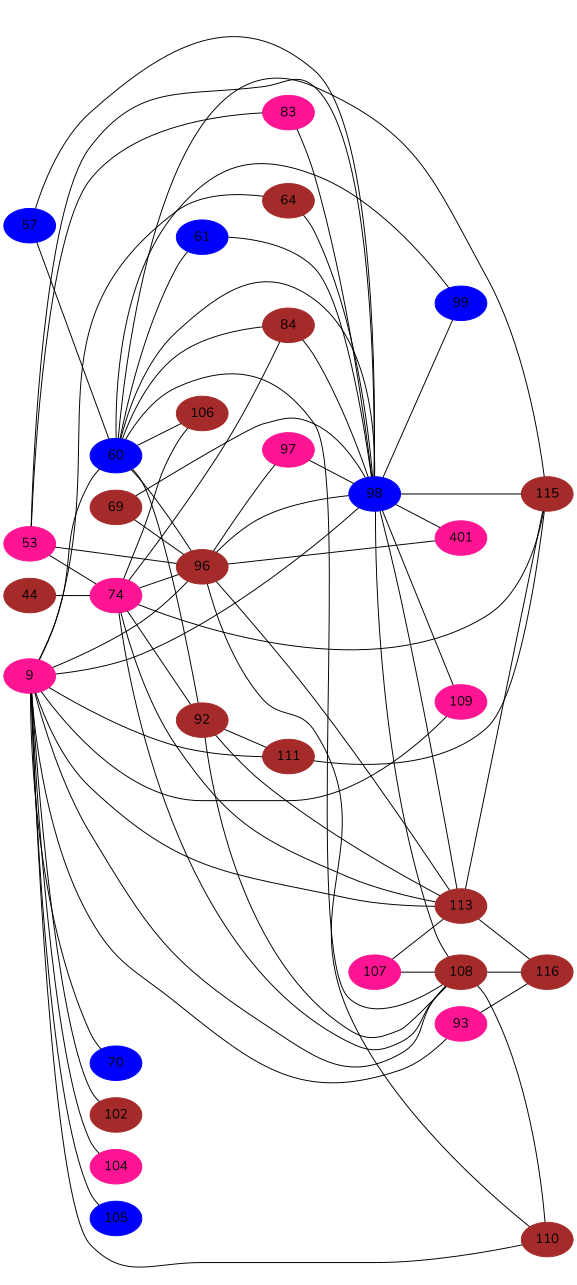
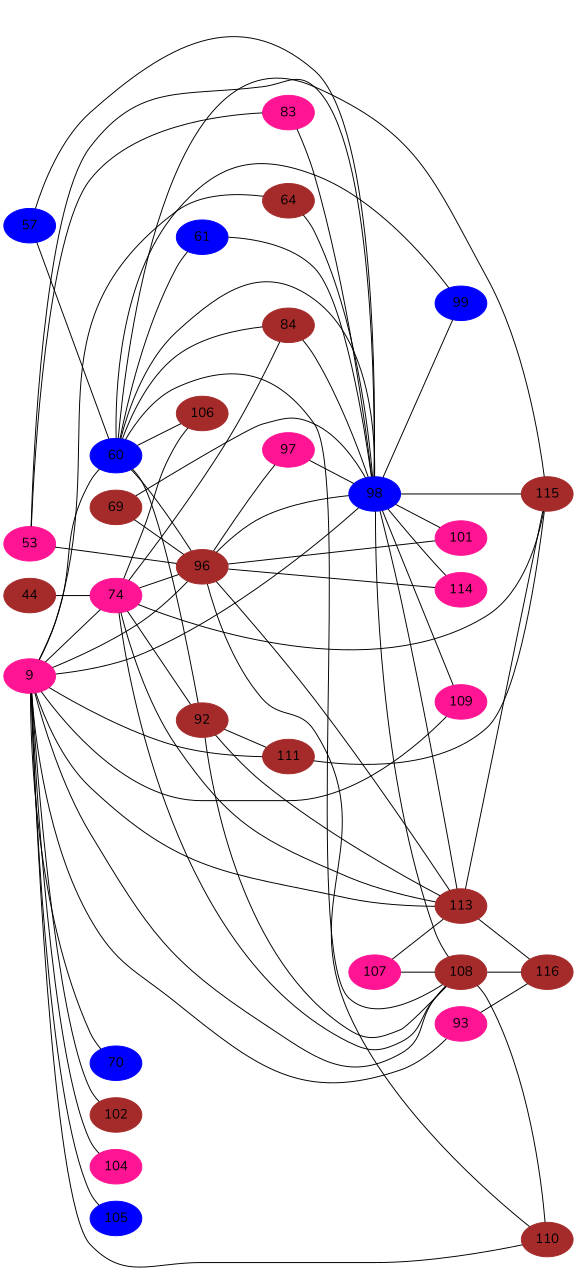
(461, 538) -> (461, 538)
(74, 570) -> (73, 636)
none -> (461, 590)
